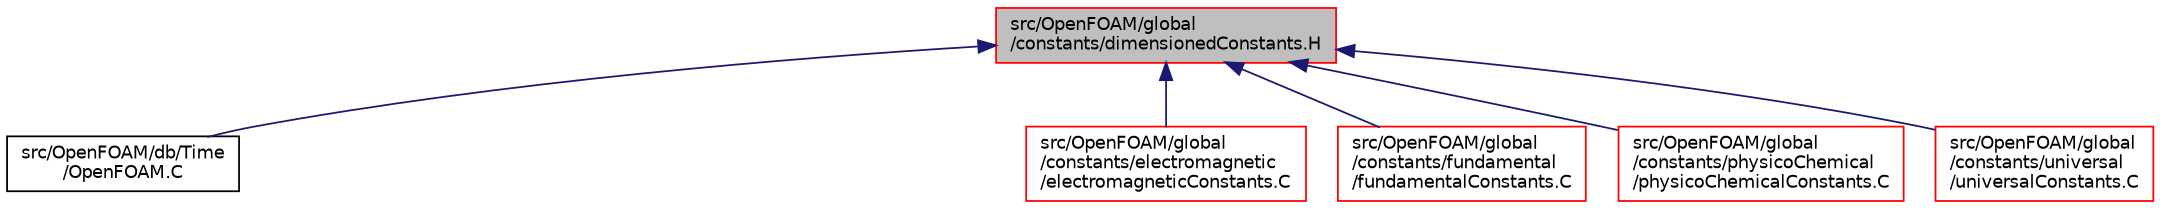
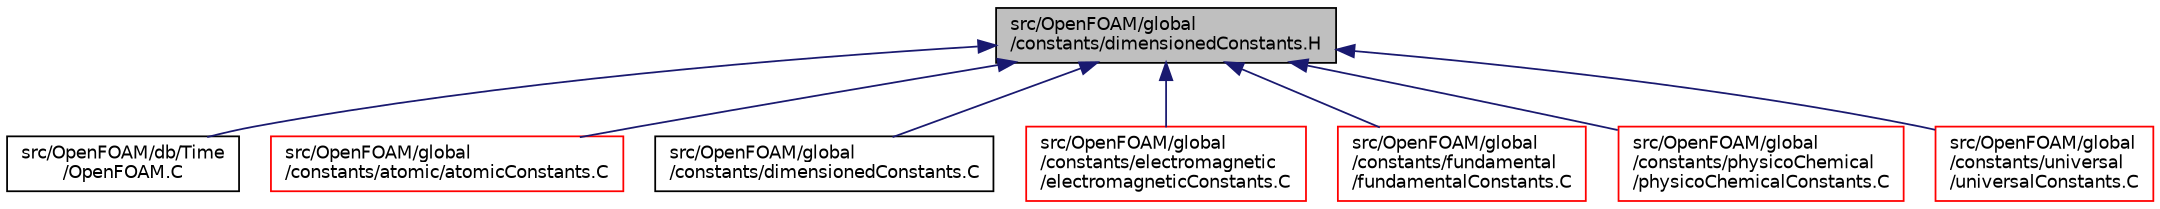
(1166, 35) -> (1166, 35)
none -> (447, 164)
none -> (824, 164)
